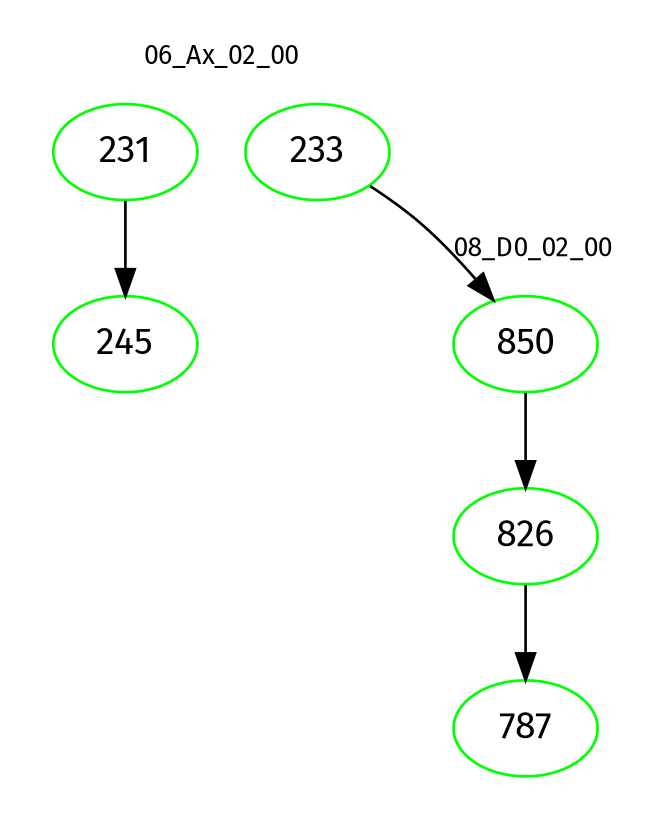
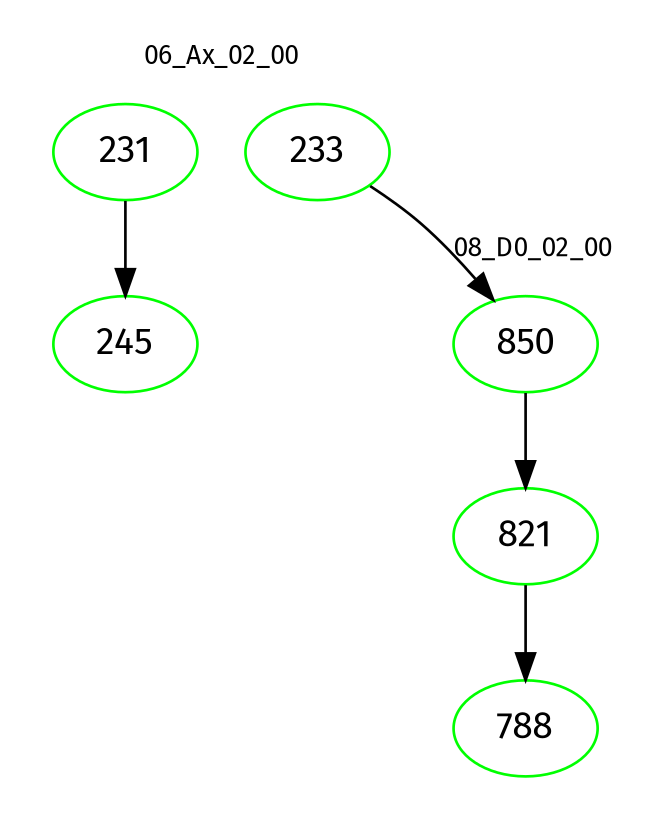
(526, 536) -> (526, 536)
(526, 728) -> (526, 728)
